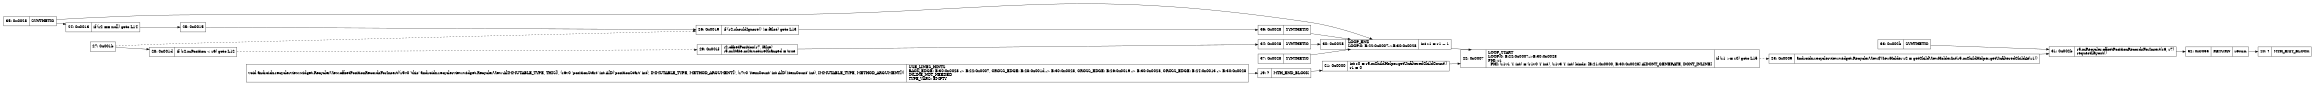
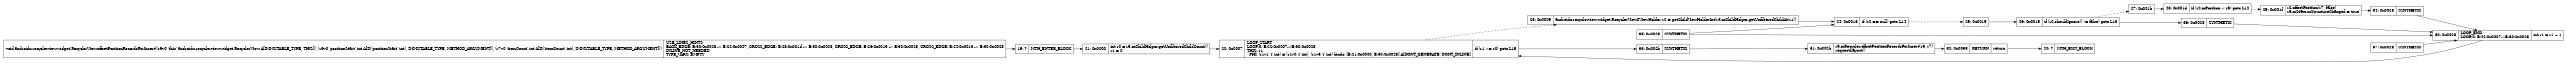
(159, 27) -> (1934, 22)
(404, 38) -> (2111, 14)
none -> (1576, 49)
(2043, 54) -> (1815, 21)
(1496, 61) -> (1256, 51)
(1291, 73) -> (1051, 49)
